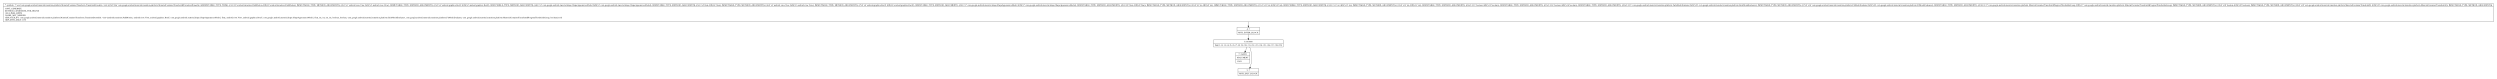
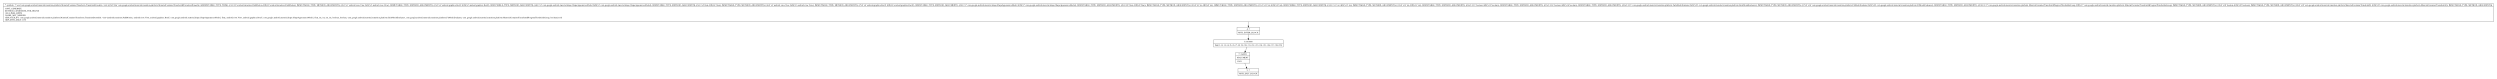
(1252, 57) -> (1246, 65)
